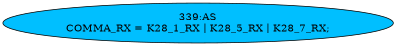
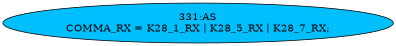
(198, 23) -> (198, 23)
